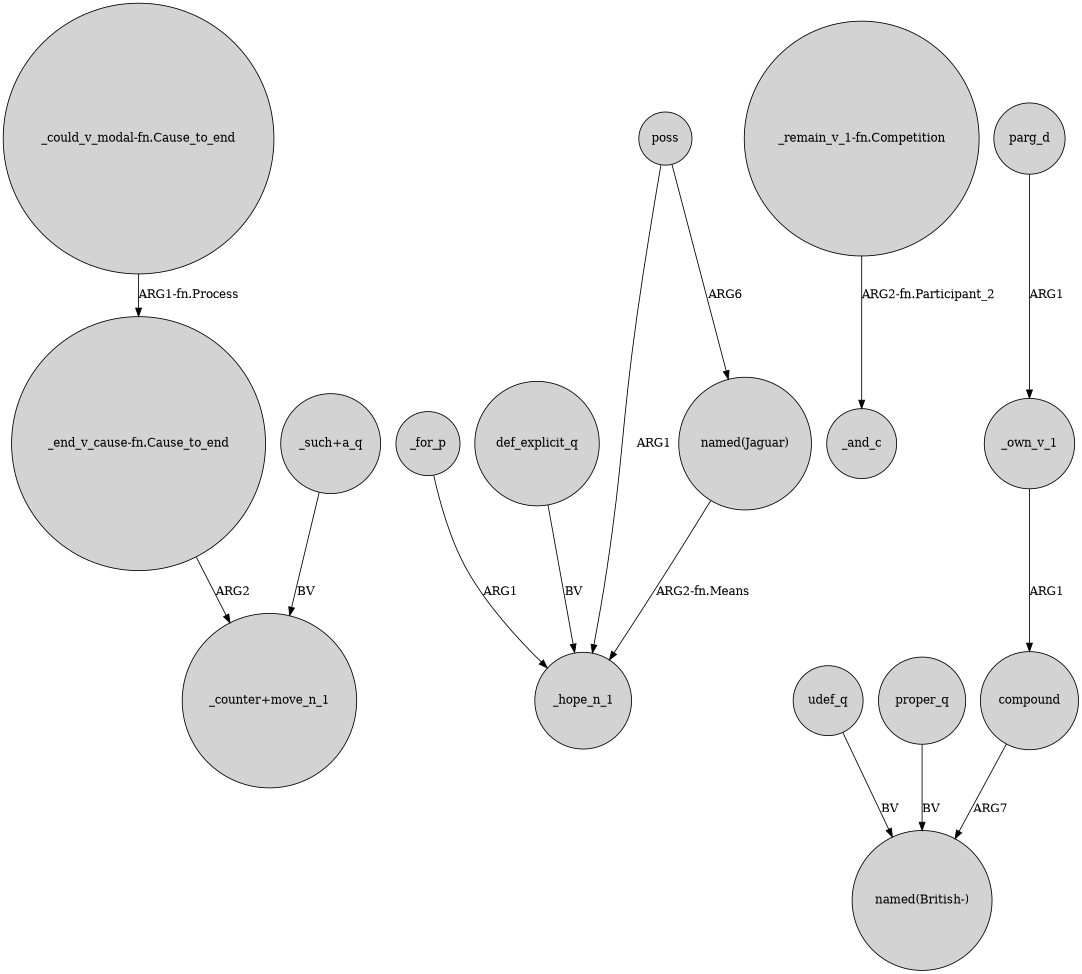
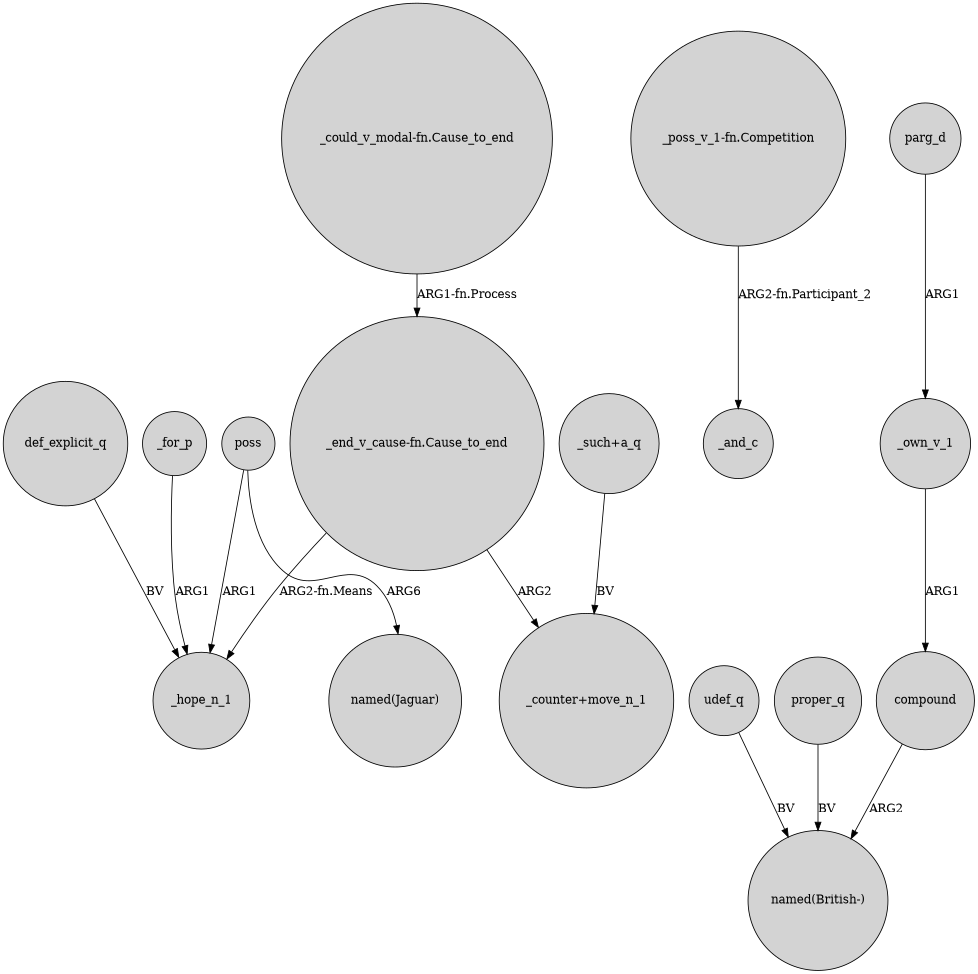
(862, 139) -> (738, 139)
(663, 577) -> (276, 590)
(990, 809) -> (886, 809)
